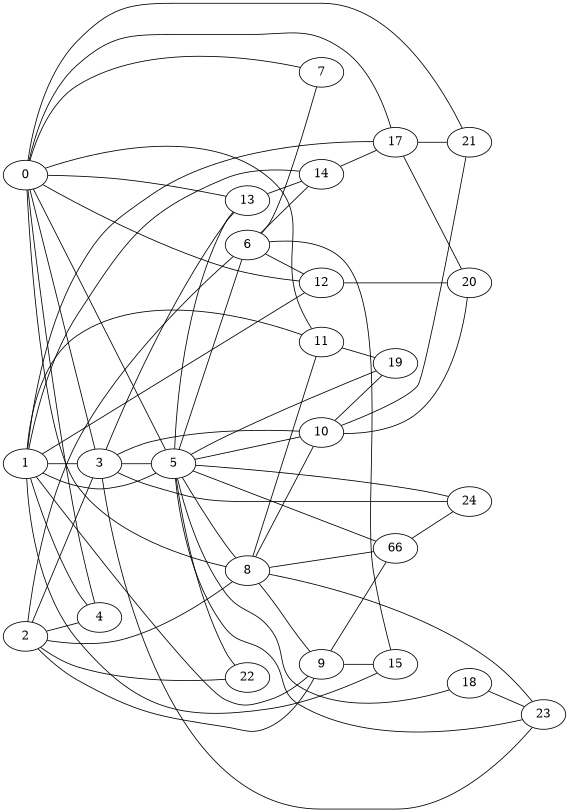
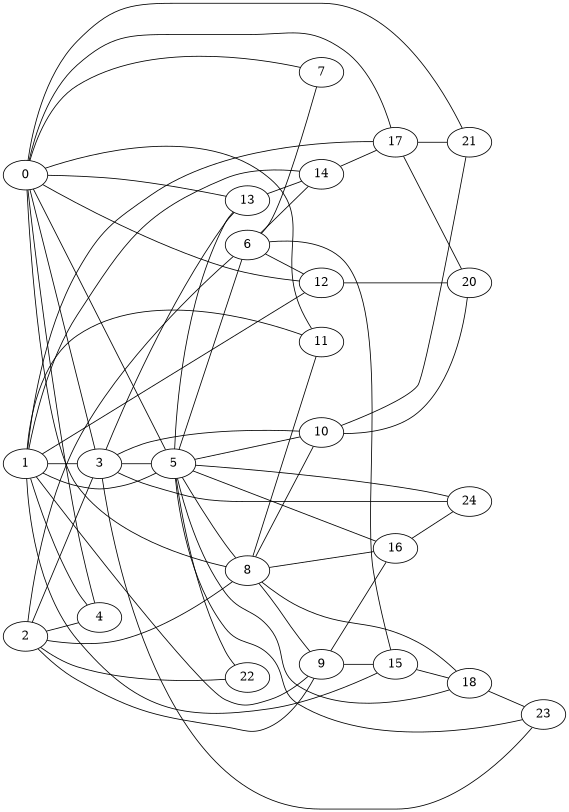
(395, 363) -> none
(395, 548) -> (395, 548)
(412, 617) -> (360, 624)
none -> (433, 674)
